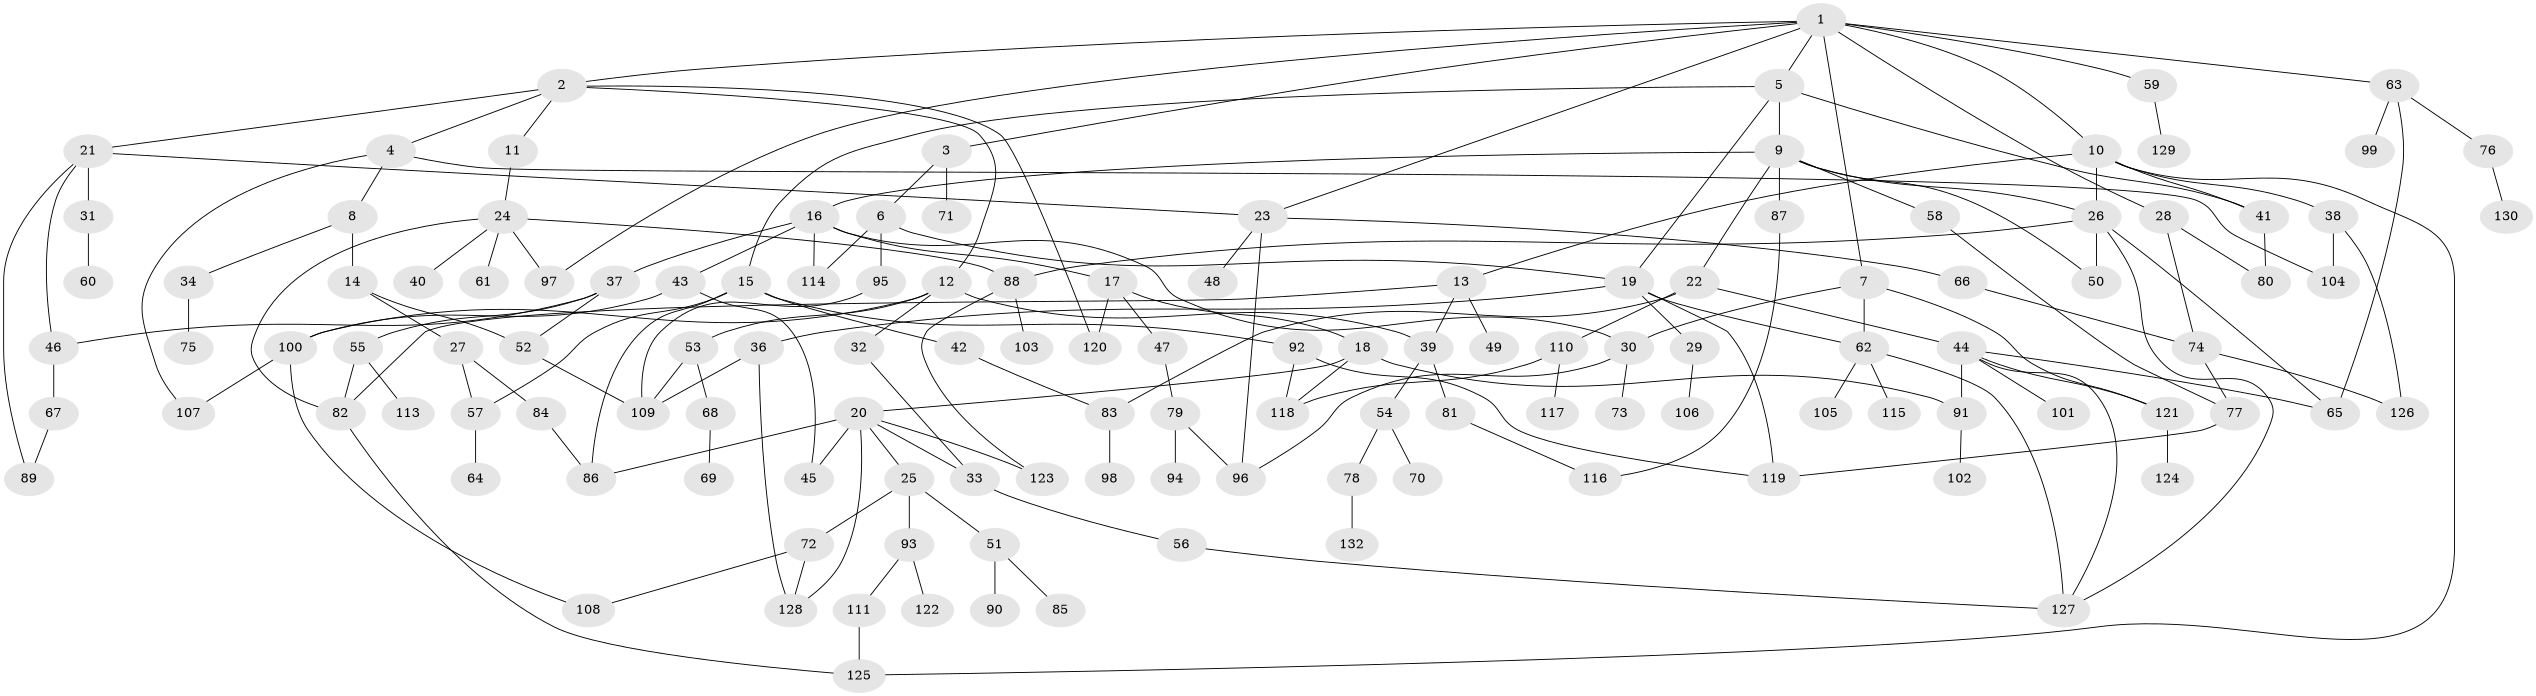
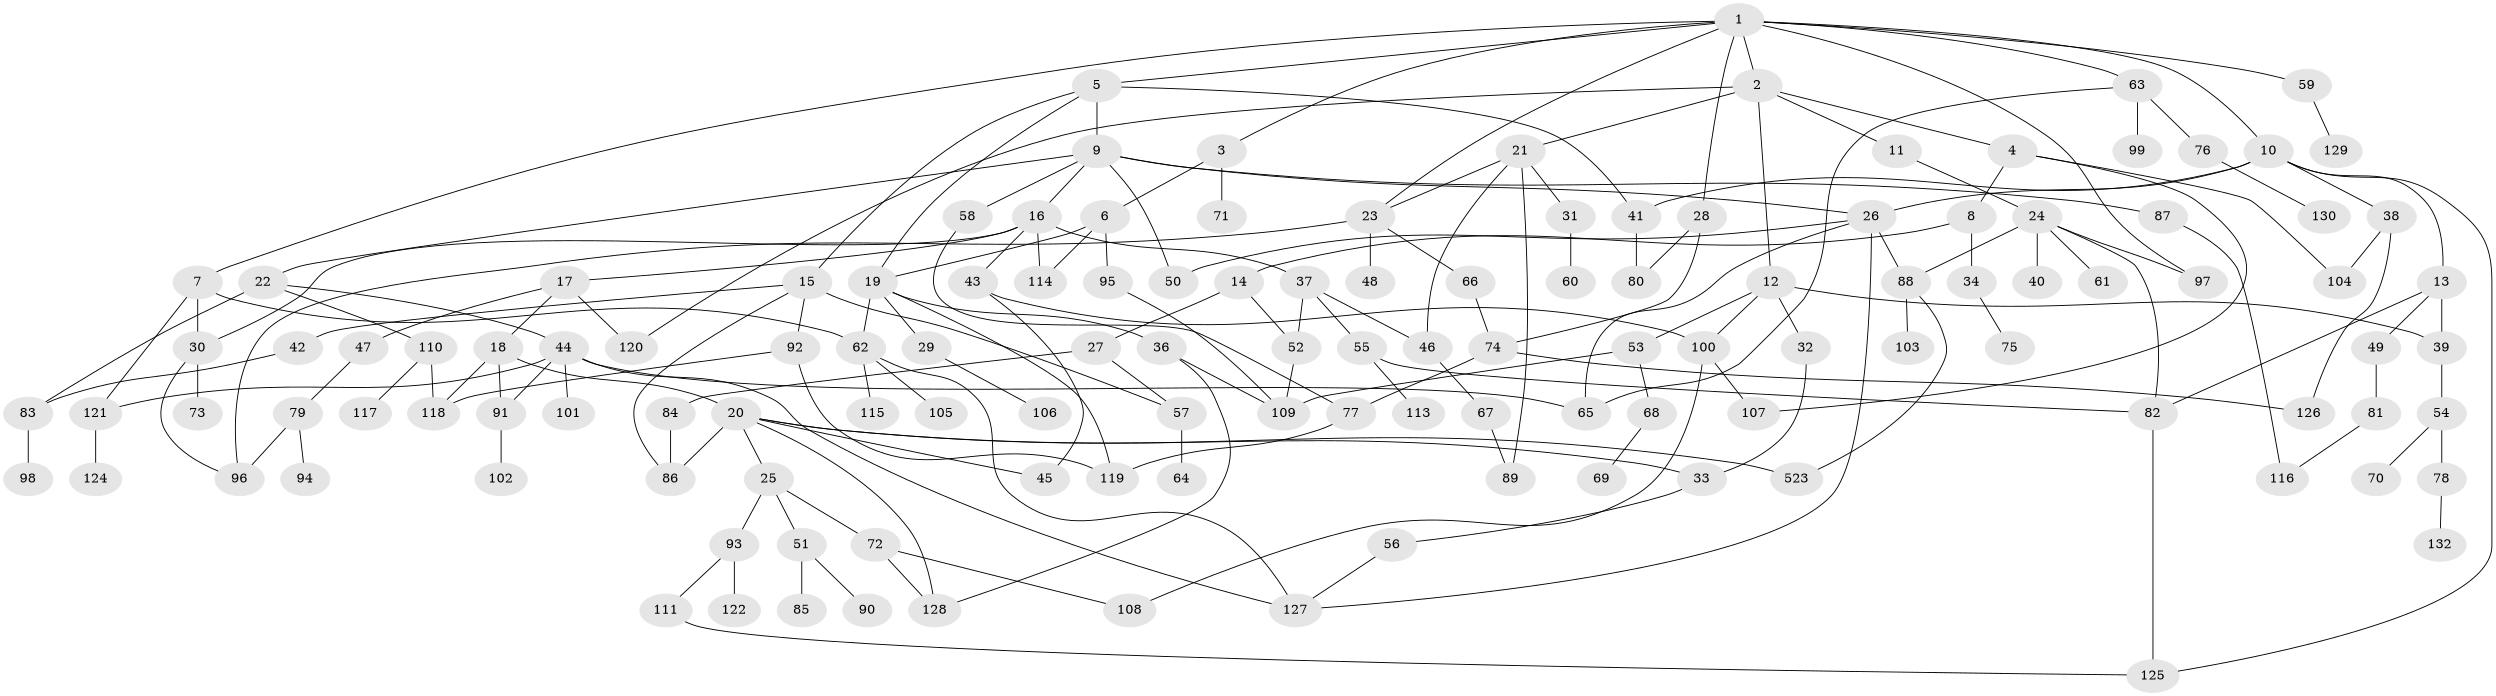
(1442, 388) -> (2376, 381)
(1042, 479) -> (1797, 479)
